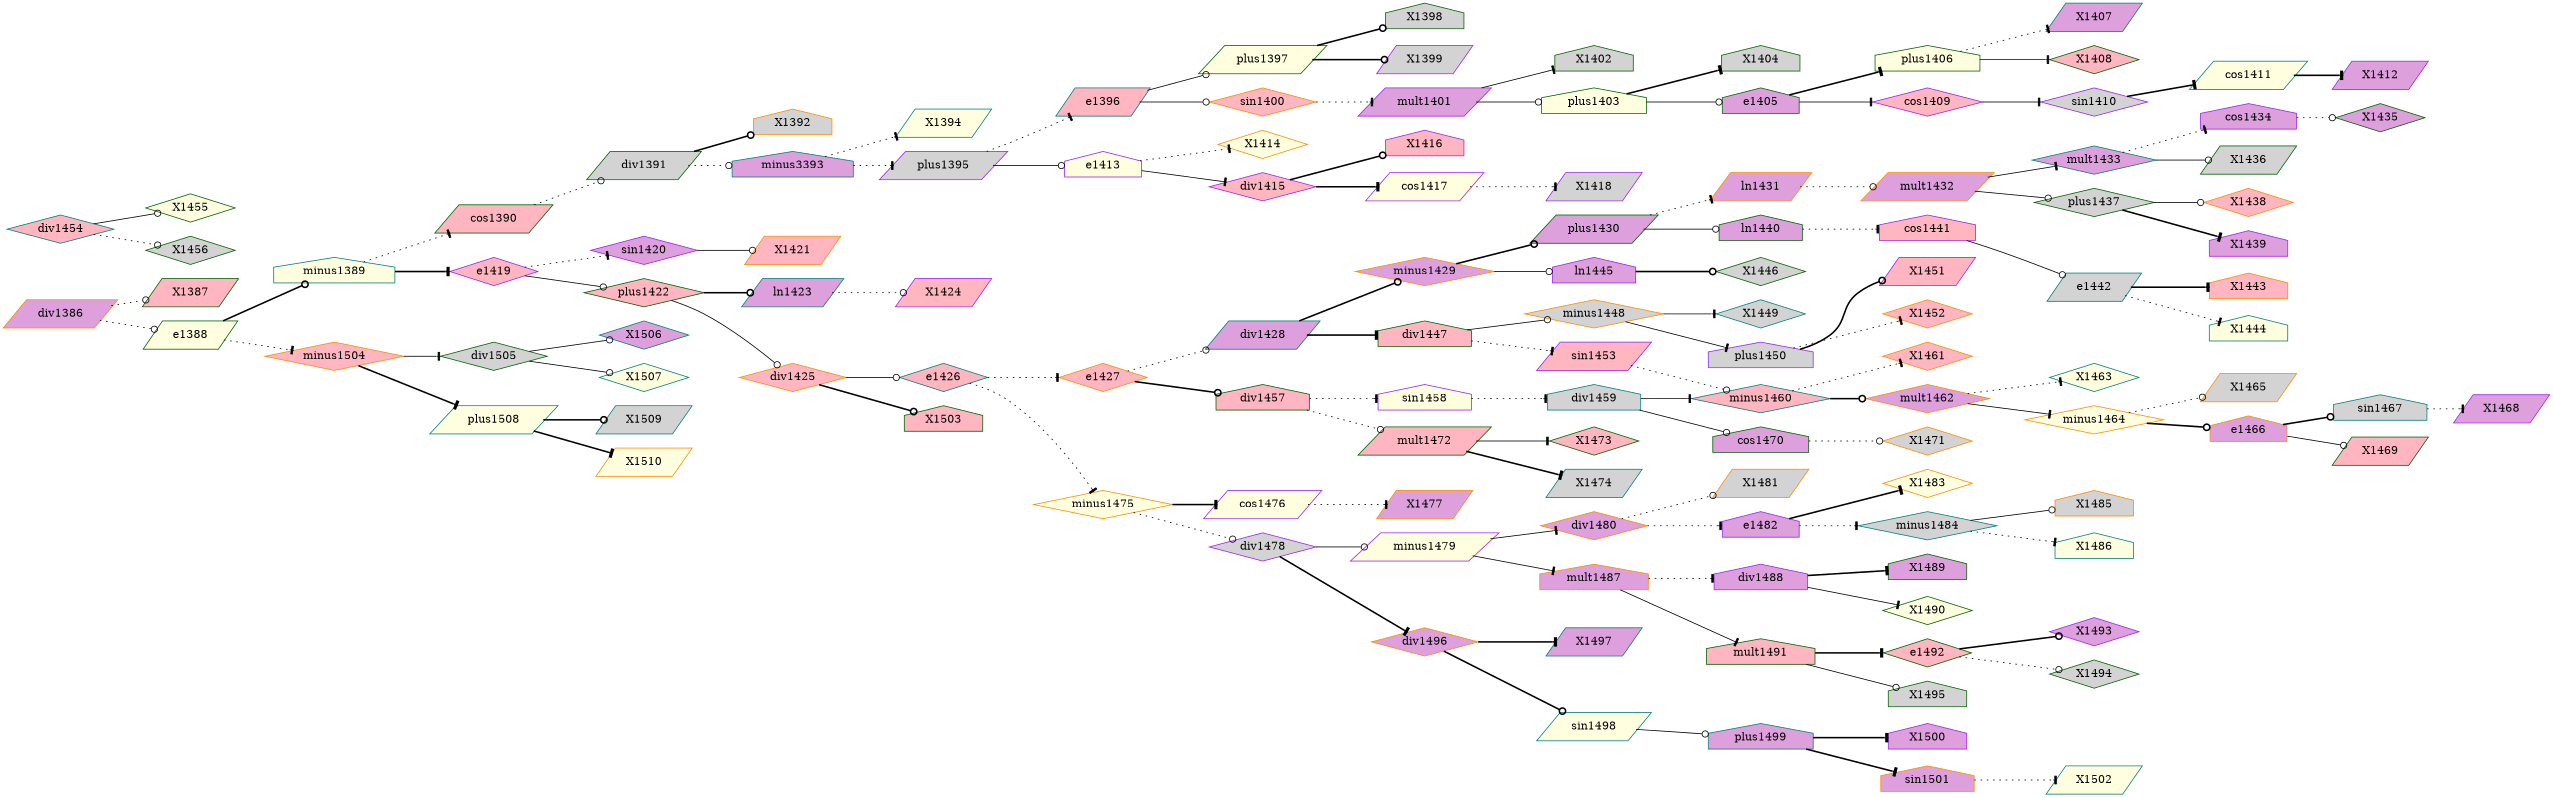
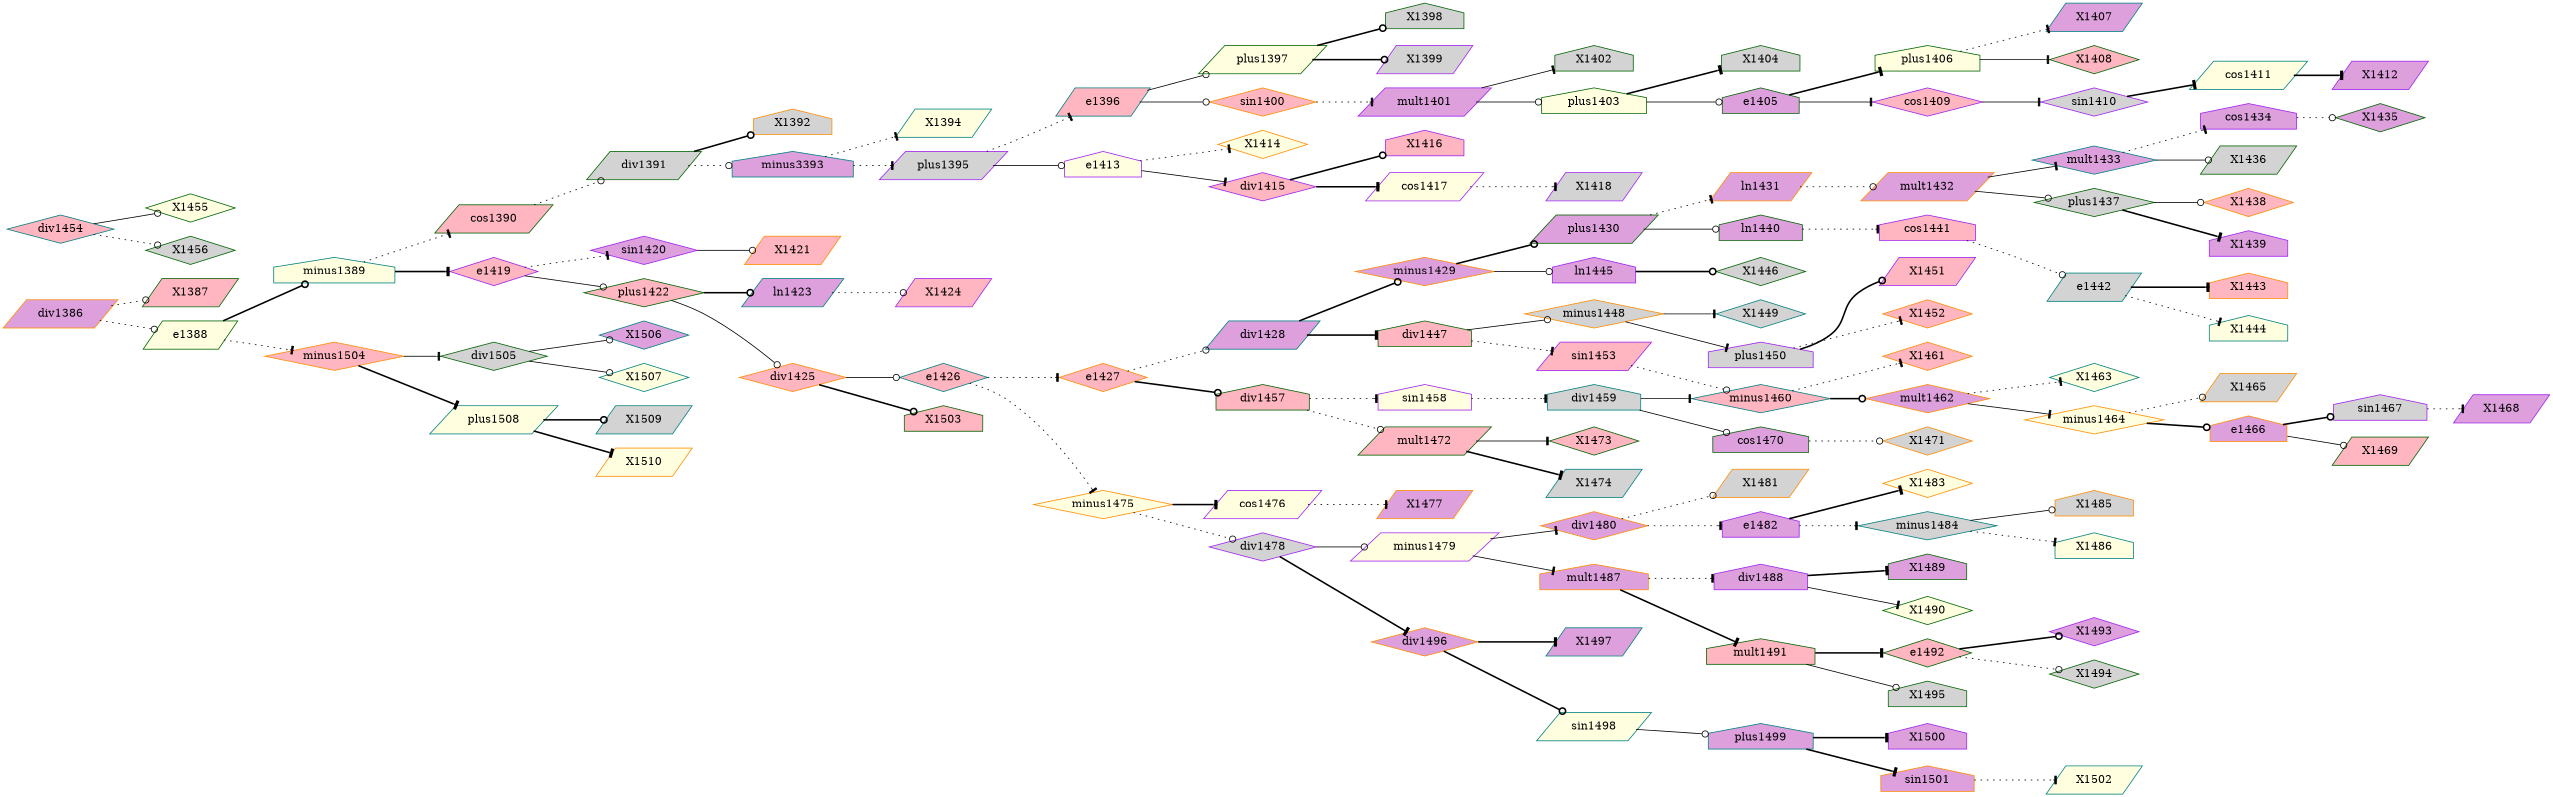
(2013, 256) -> (2013, 256)
(2380, 409) -> (2380, 409)
(1677, 615) -> (1677, 615)
